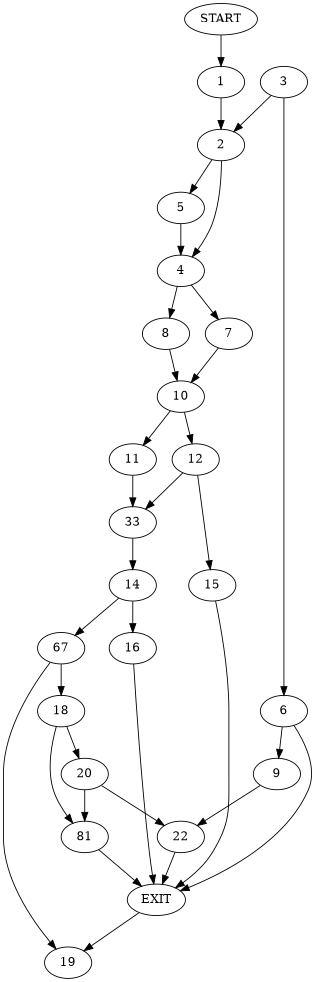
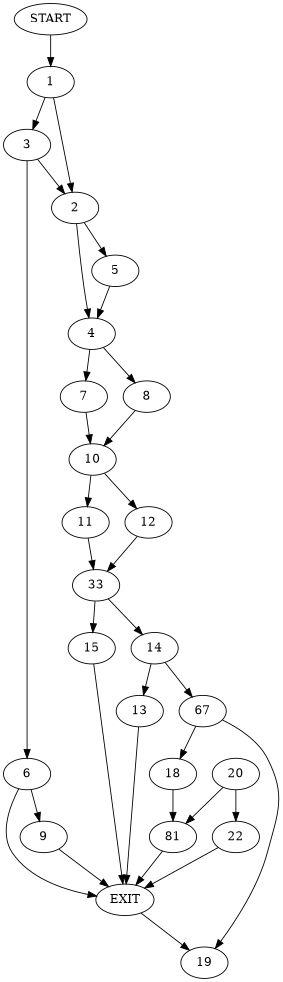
none -> (41, 109)
(203, 518) -> (94, 612)
(133, 648) -> (140, 711)
(71, 738) -> none
(235, 801) -> (80, 865)
